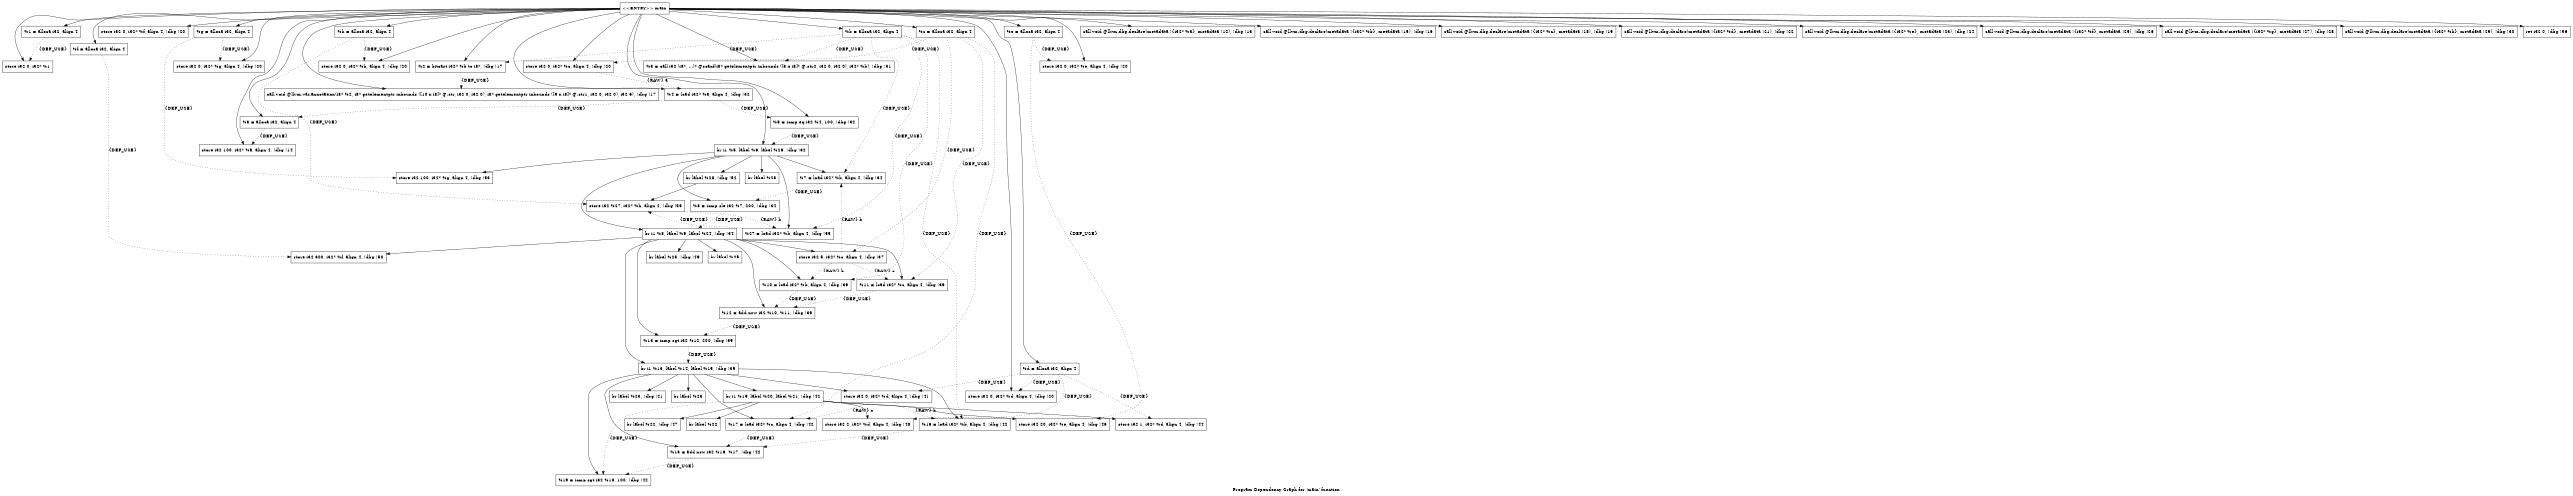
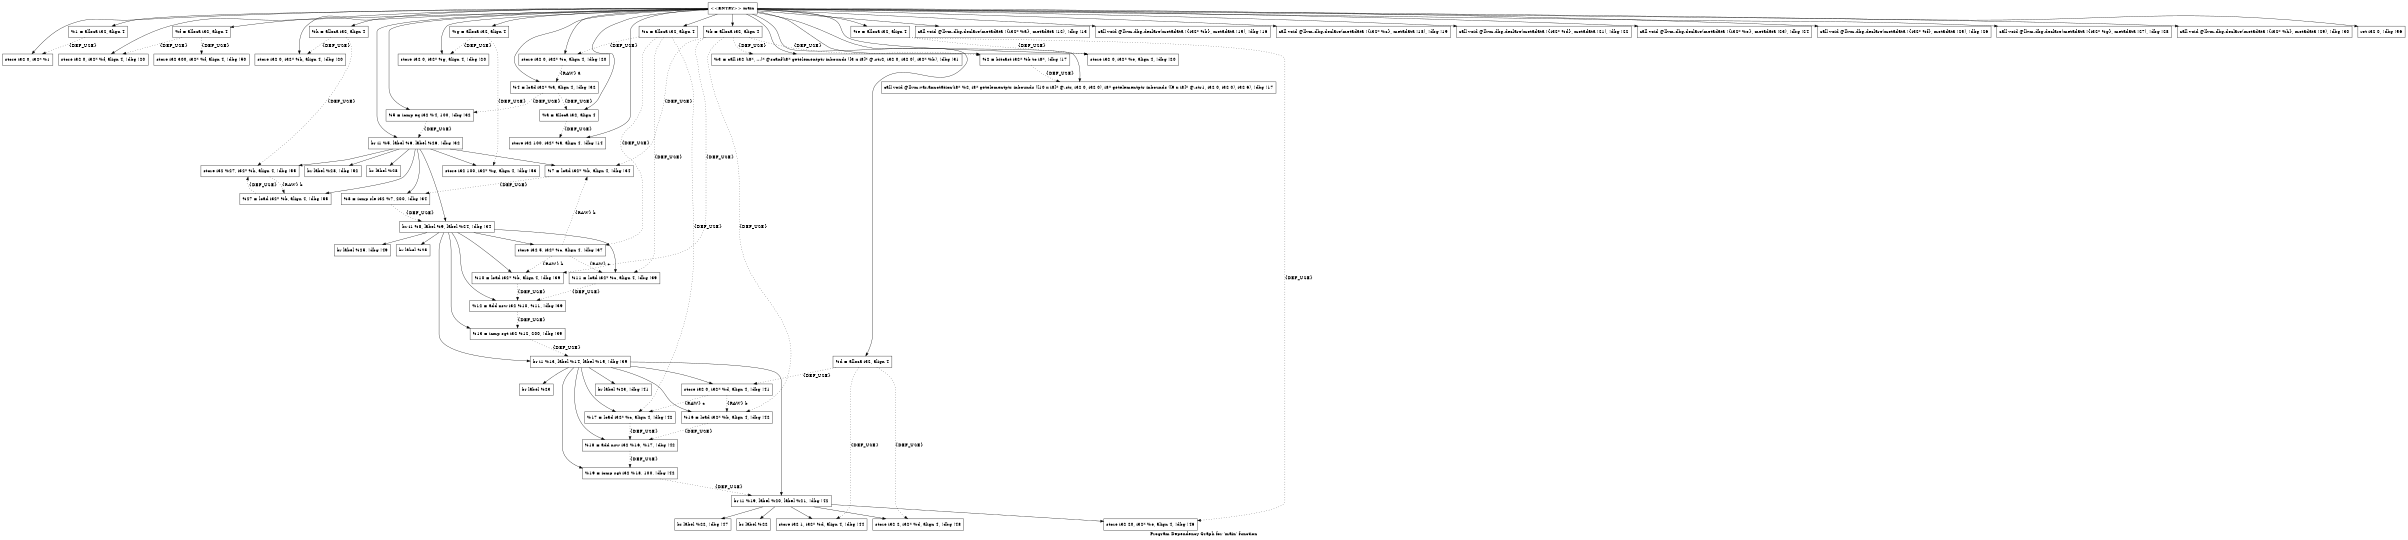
none -> (154, 45)
(892, 146) -> none
(675, 192) -> (348, 160)
(516, 245) -> none
(1011, 397) -> none
(643, 412) -> (704, 487)
